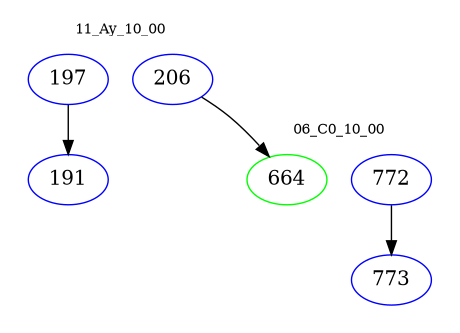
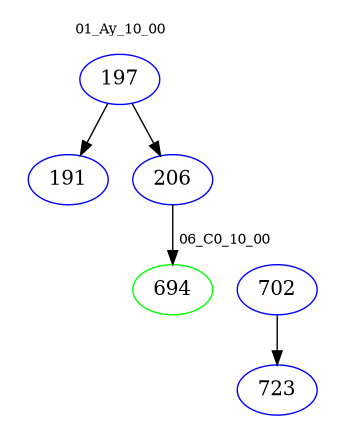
(120, 30) -> (120, 30)
none -> (143, 123)
(287, 180) -> (173, 290)
(391, 180) -> (277, 290)
(391, 280) -> (277, 390)
